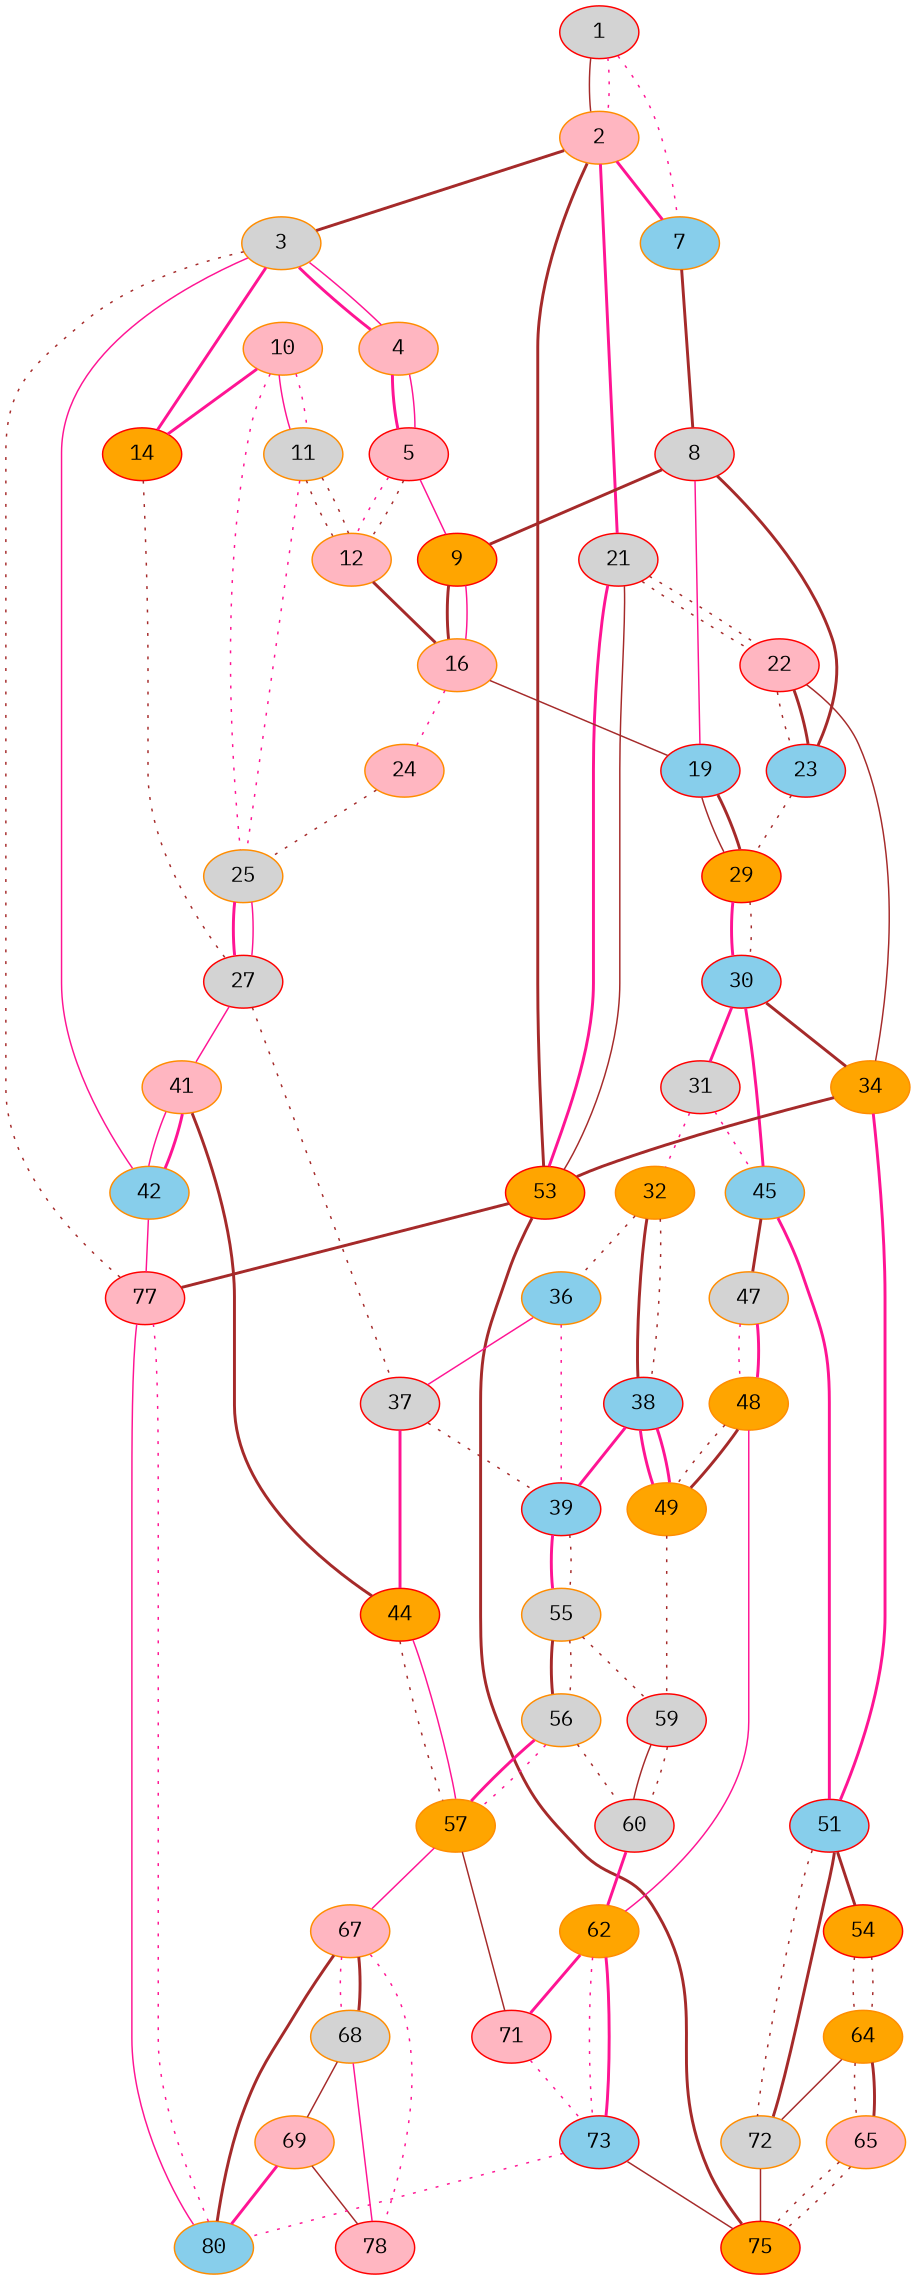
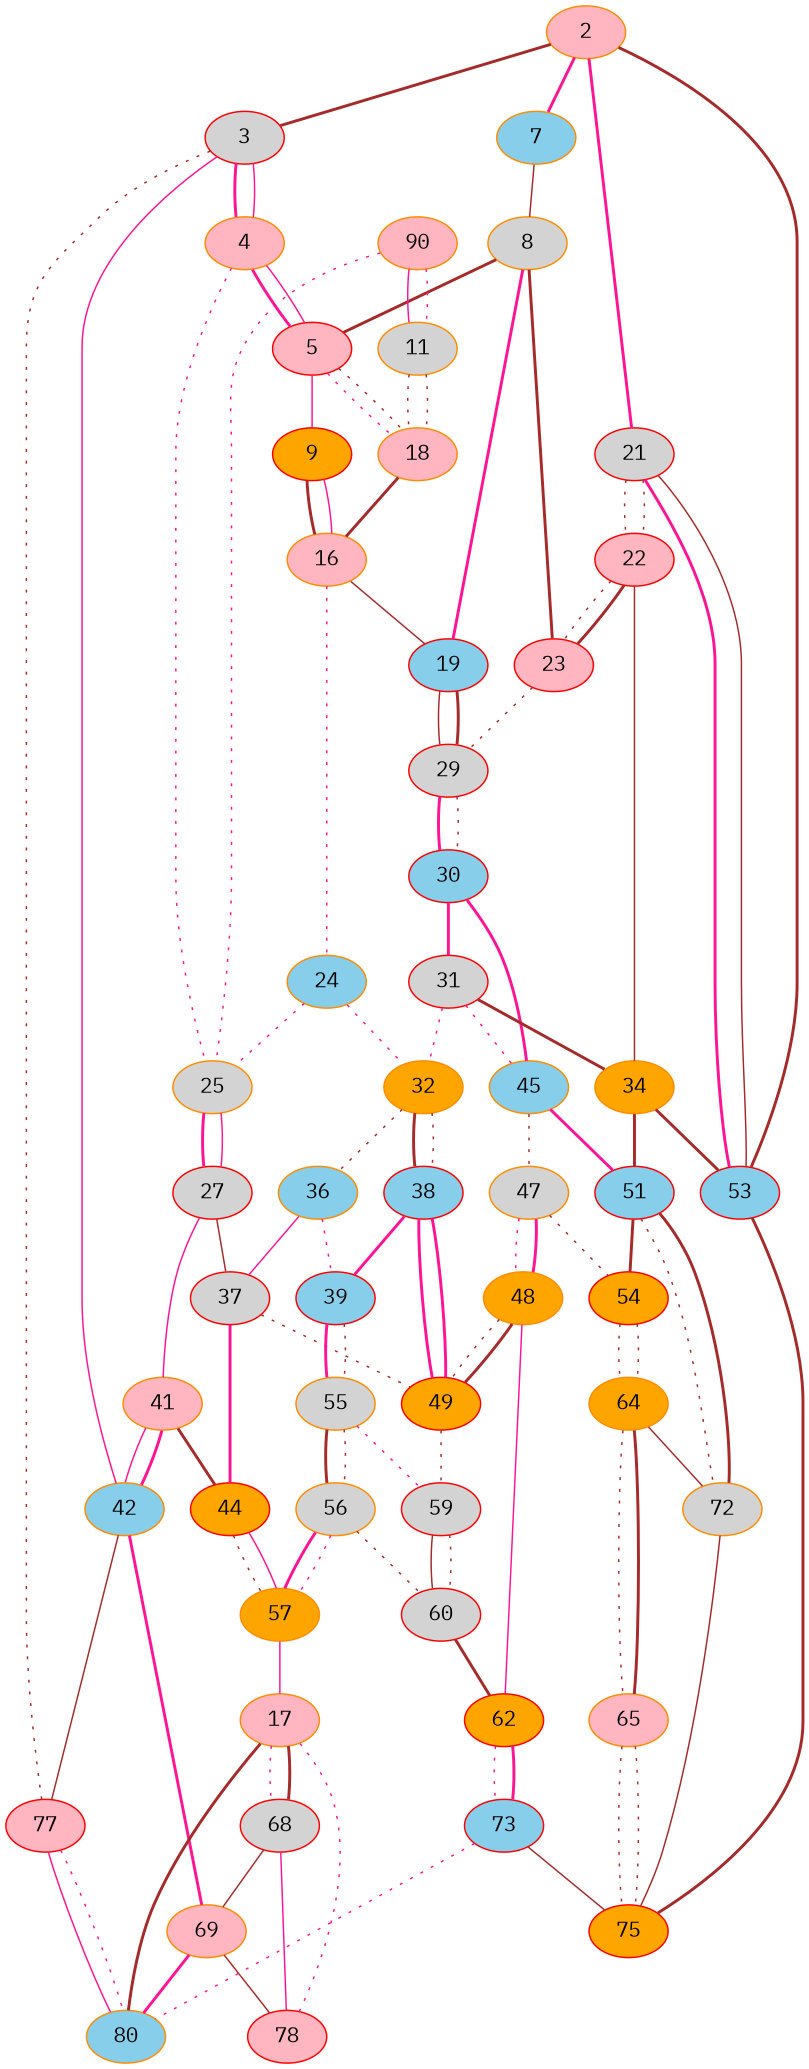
(599, 32) -> none
(281, 243) -> (245, 138)
(283, 349) -> (418, 243)
(687, 349) -> (532, 191)
(142, 454) -> none
(695, 454) -> (528, 243)
(576, 507) -> (439, 287)
(352, 560) -> (418, 454)
(697, 593) -> (488, 454)
(273, 665) -> (176, 661)
(404, 771) -> (327, 982)
(806, 771) -> (554, 665)
(324, 824) -> (270, 1035)
(741, 876) -> (448, 771)
none -> (375, 1035)
(806, 1035) -> (541, 1034)
(322, 1193) -> (221, 1245)
(545, 1193) -> (740, 1193)
(353, 1243) -> none
none -> (579, 1245)
(757, 1245) -> (529, 1140)
(147, 1246) -> (85, 1667)
(470, 1450) -> (335, 1351)
(885, 1460) -> (634, 1140)
(667, 1509) -> (441, 1404)
(614, 1667) -> (388, 1456)
none -> (166, 1720)
(615, 1885) -> (473, 1668)
(350, 1931) -> (280, 1720)
(599, 1931) -> (504, 1720)
(350, 2037) -> (280, 1826)
(511, 2037) -> none
